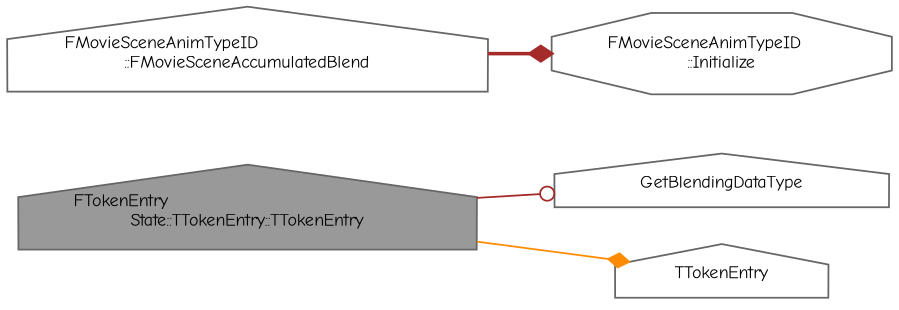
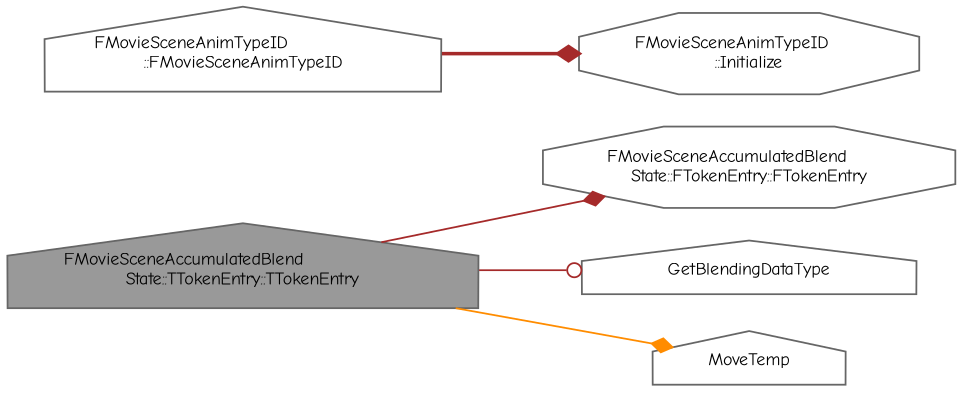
(248, 54) -> (243, 54)
none -> (749, 167)
(248, 212) -> (243, 270)
(722, 274) -> (749, 361)
